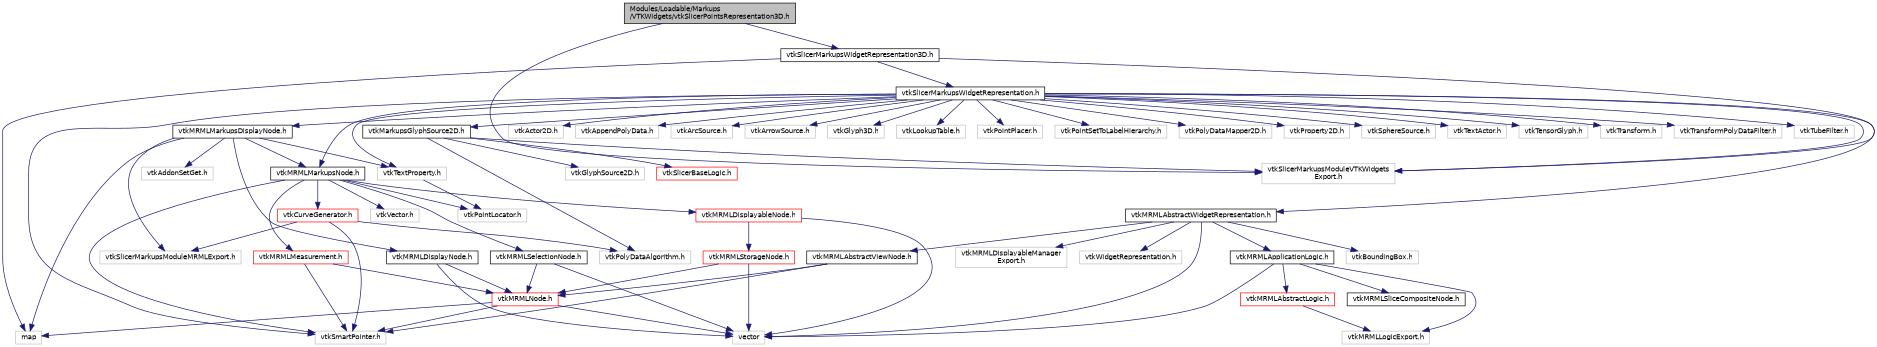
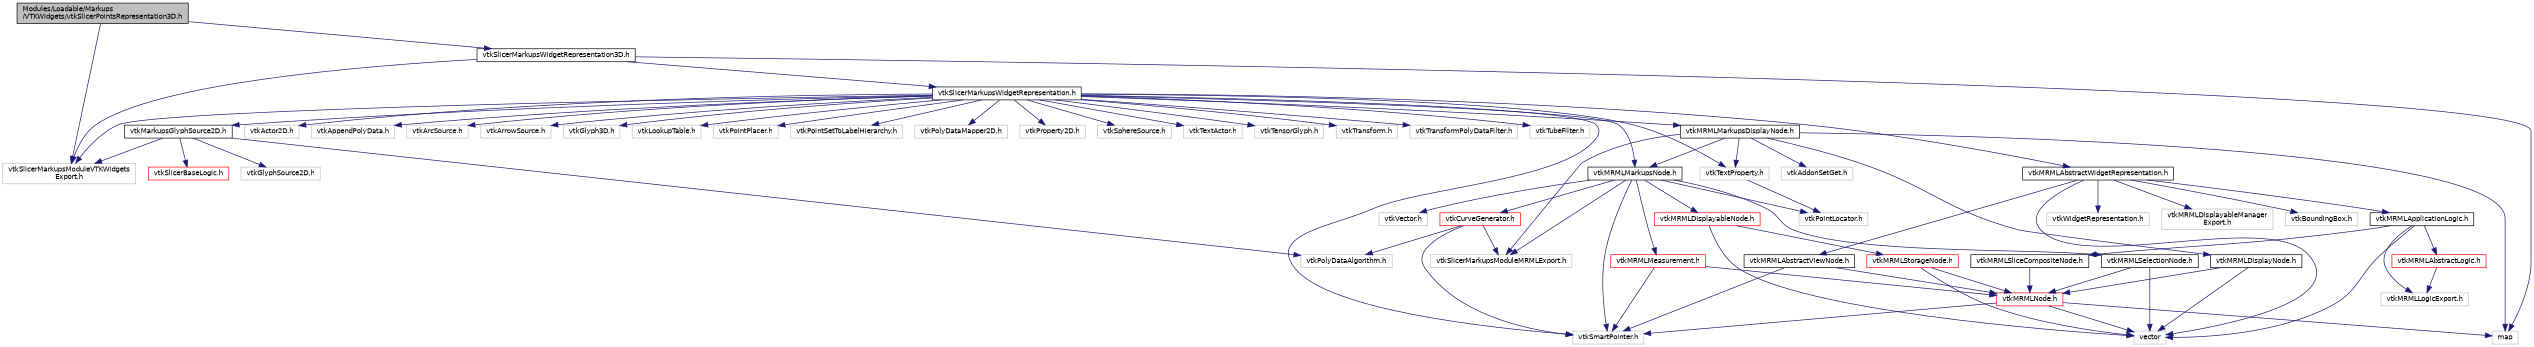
none -> (1571, 215)
none -> (2030, 277)
